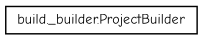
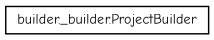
(101, 20) -> (107, 20)
